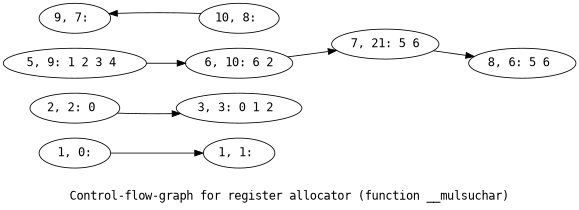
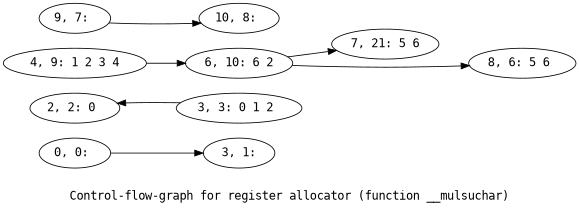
(159, 13) -> (151, 24)
(450, 53) -> (377, 67)
(75, 63) -> (75, 63)
(145, 114) -> (153, 103)
(75, 153) -> (75, 153)
(239, 153) -> (239, 153)
